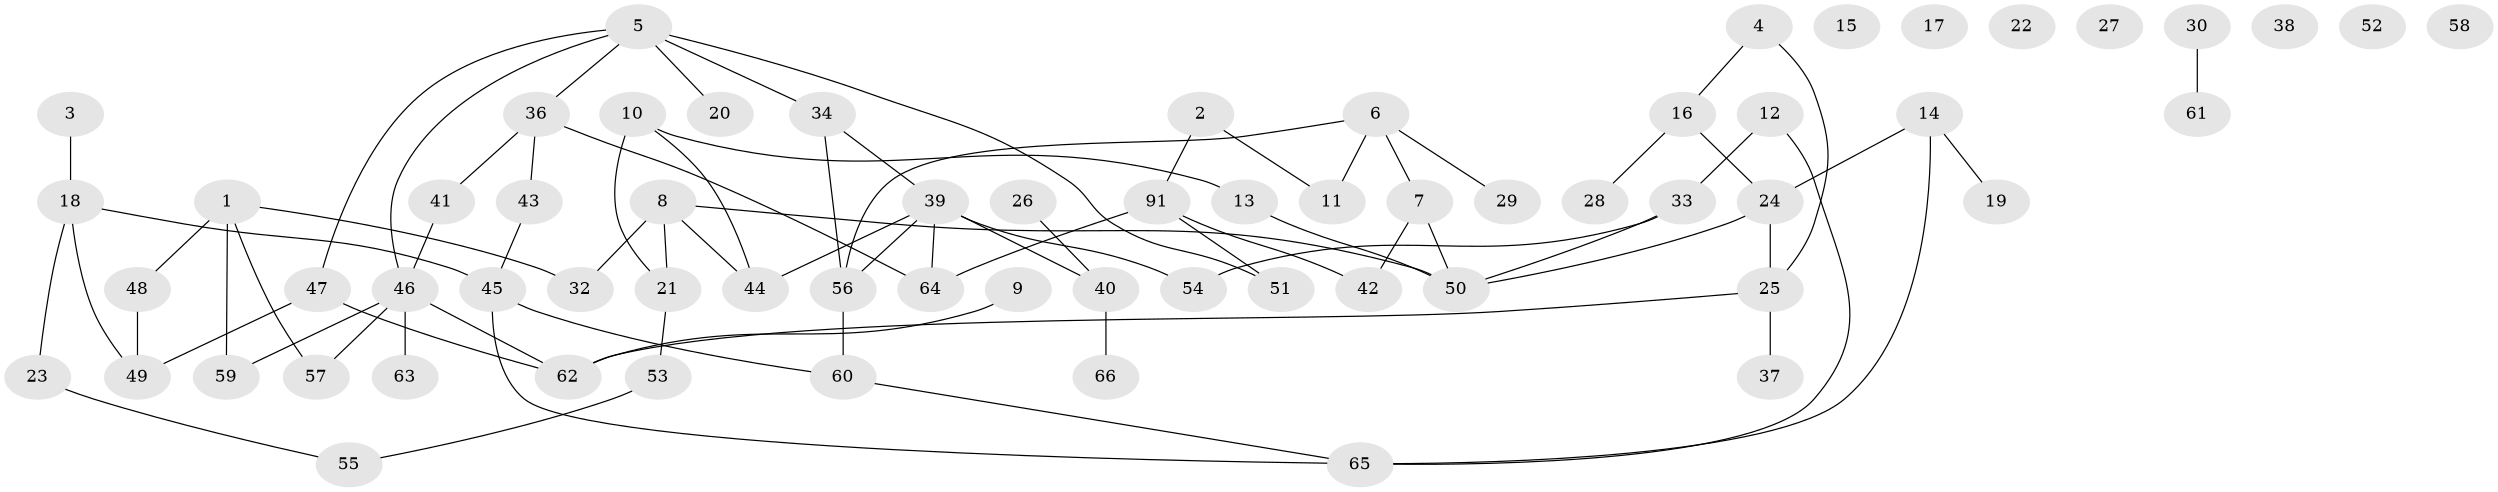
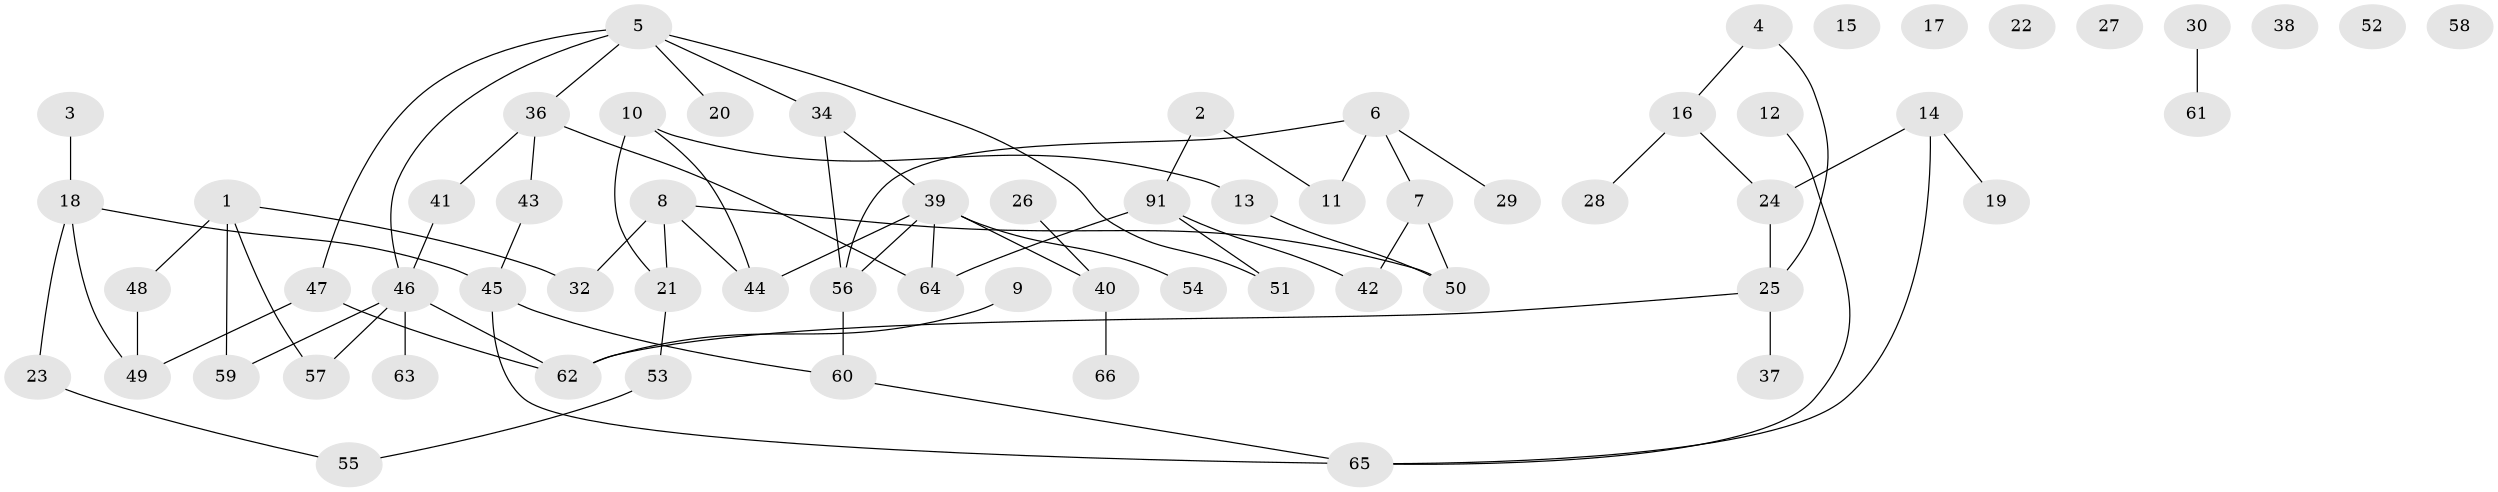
(1683, 202) -> none
(1618, 255) -> none
